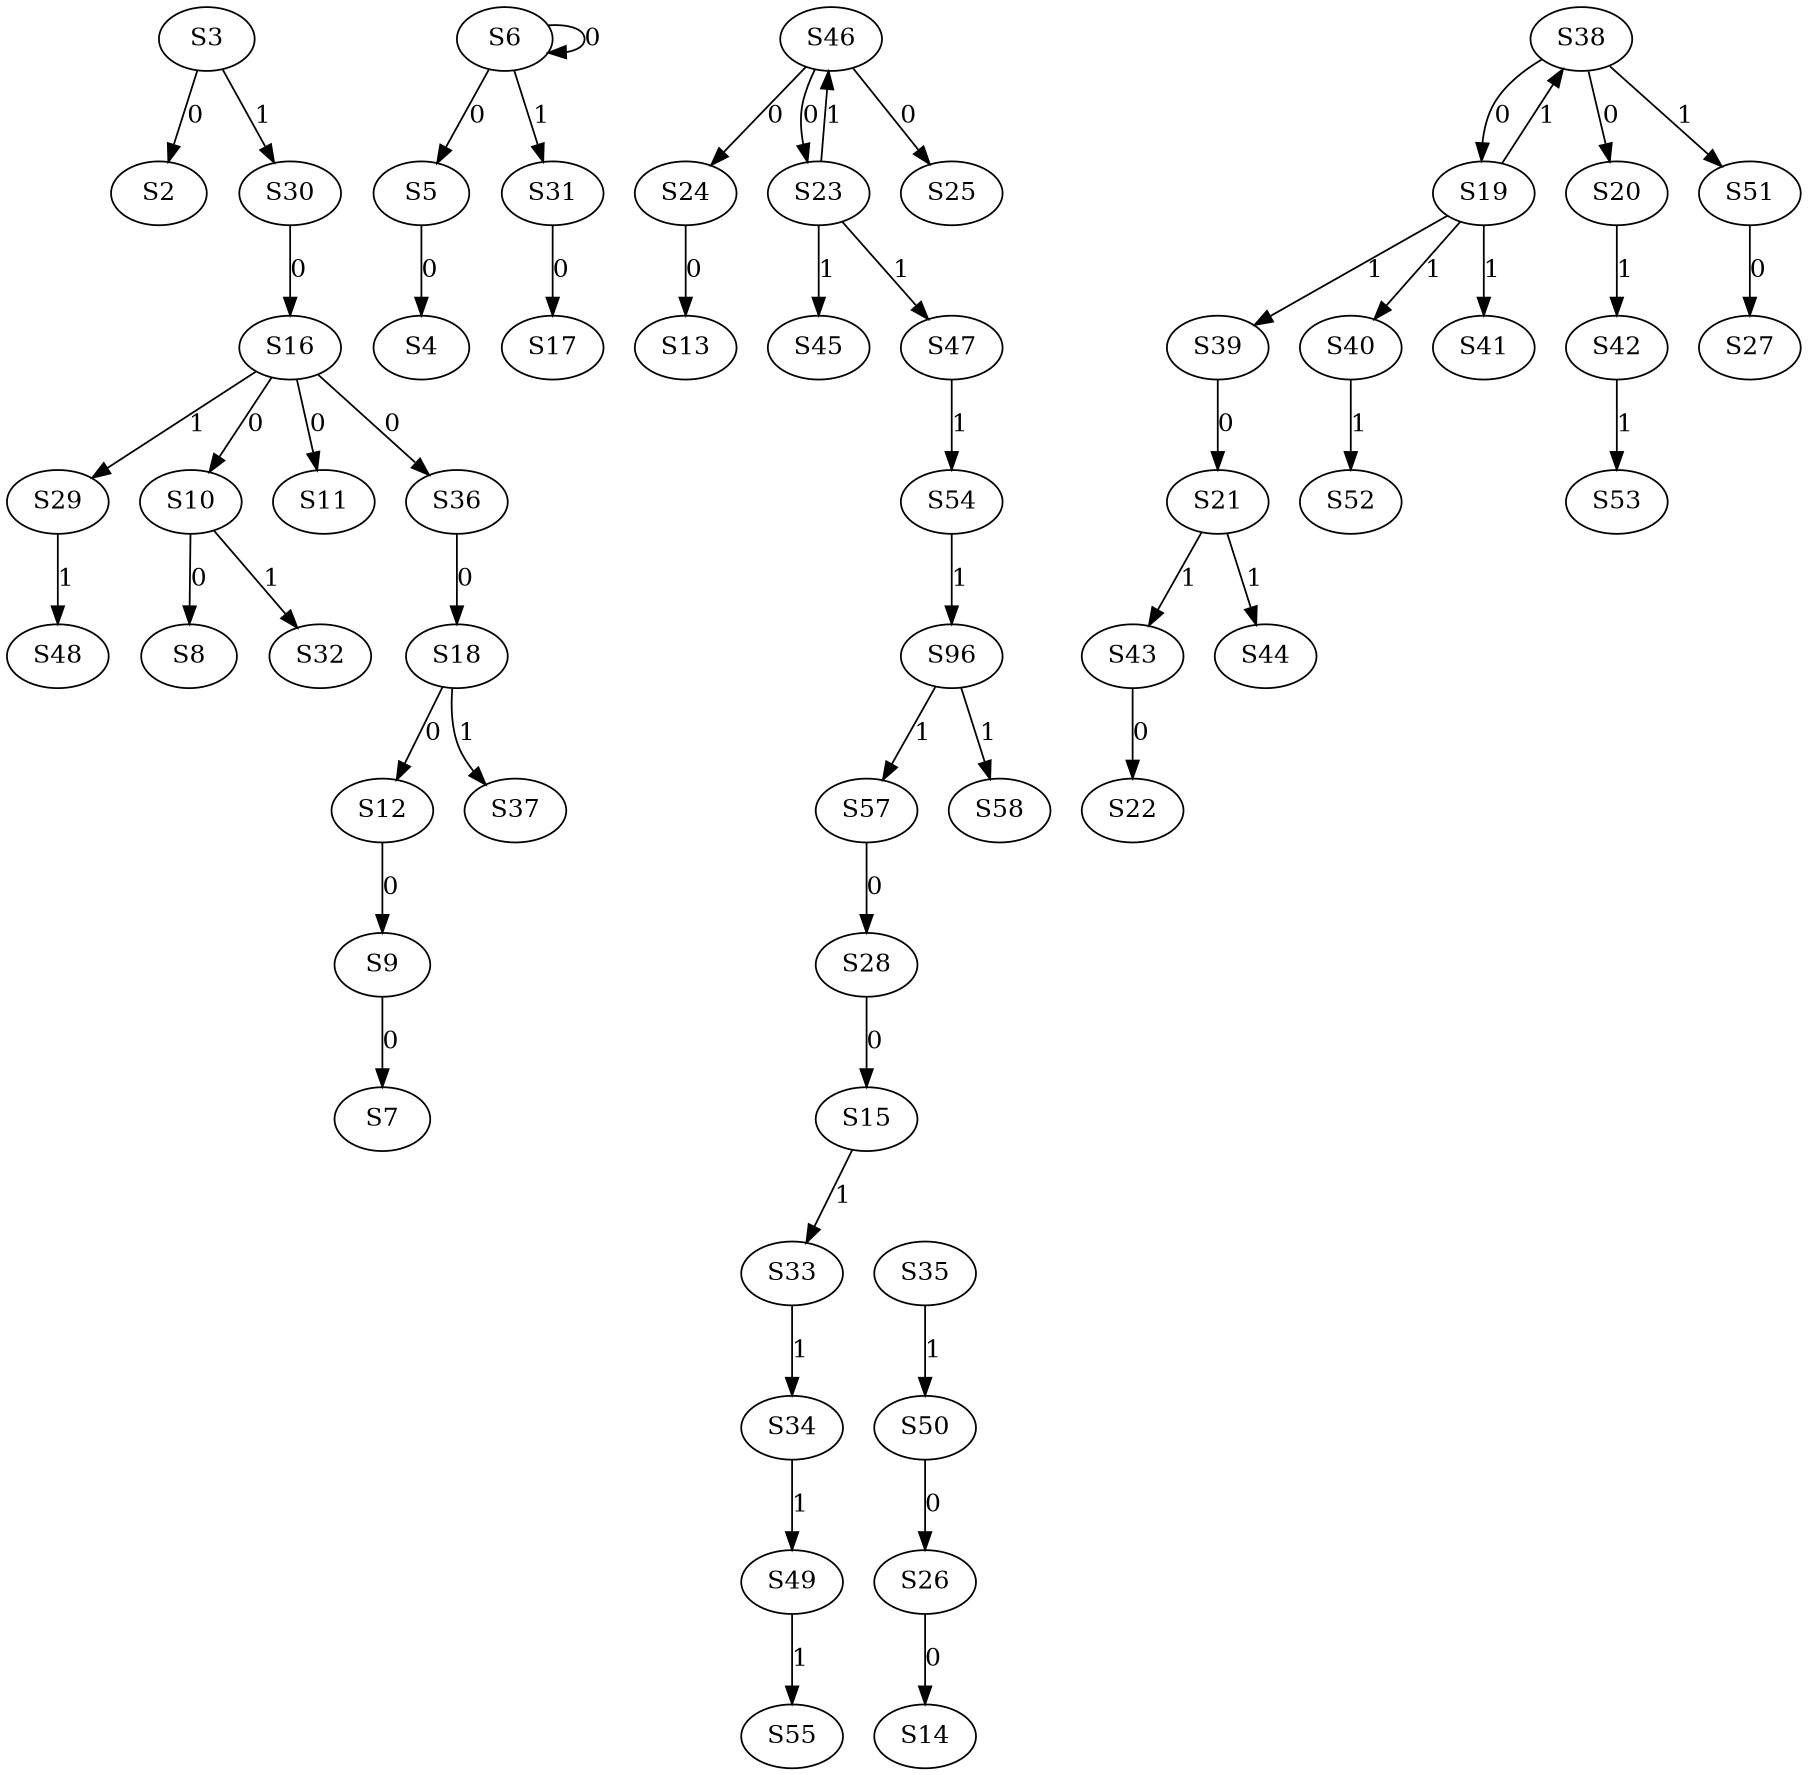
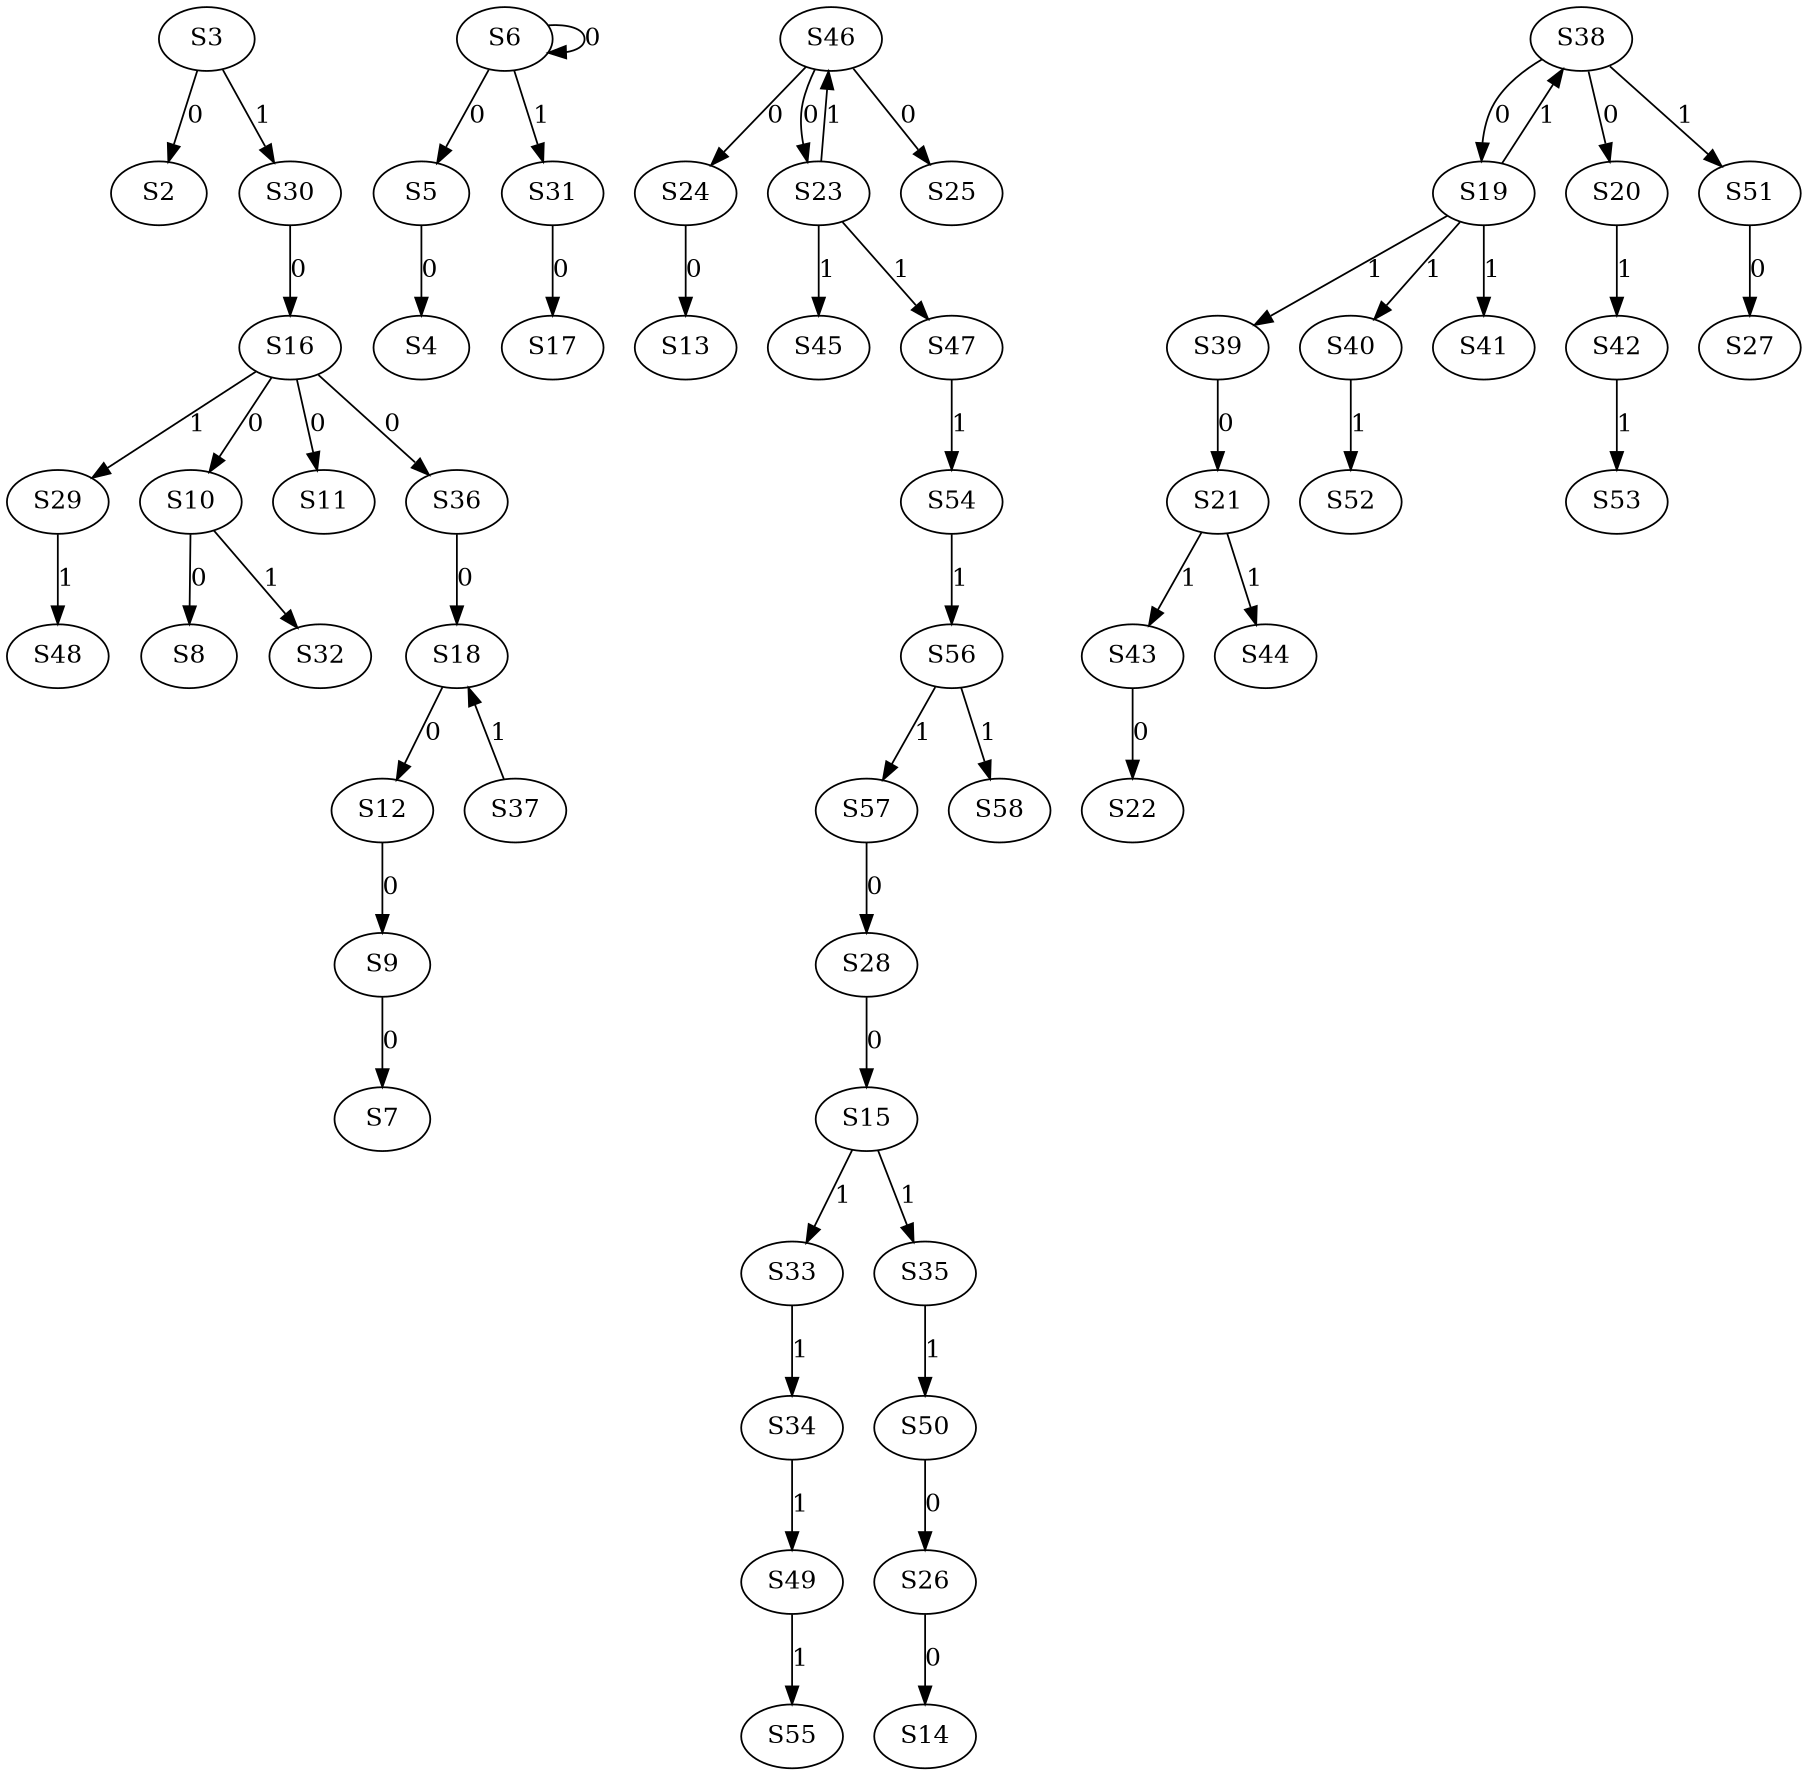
(952, 656) -> (952, 656)
(454, 732) -> (489, 742)
none -> (893, 1188)
